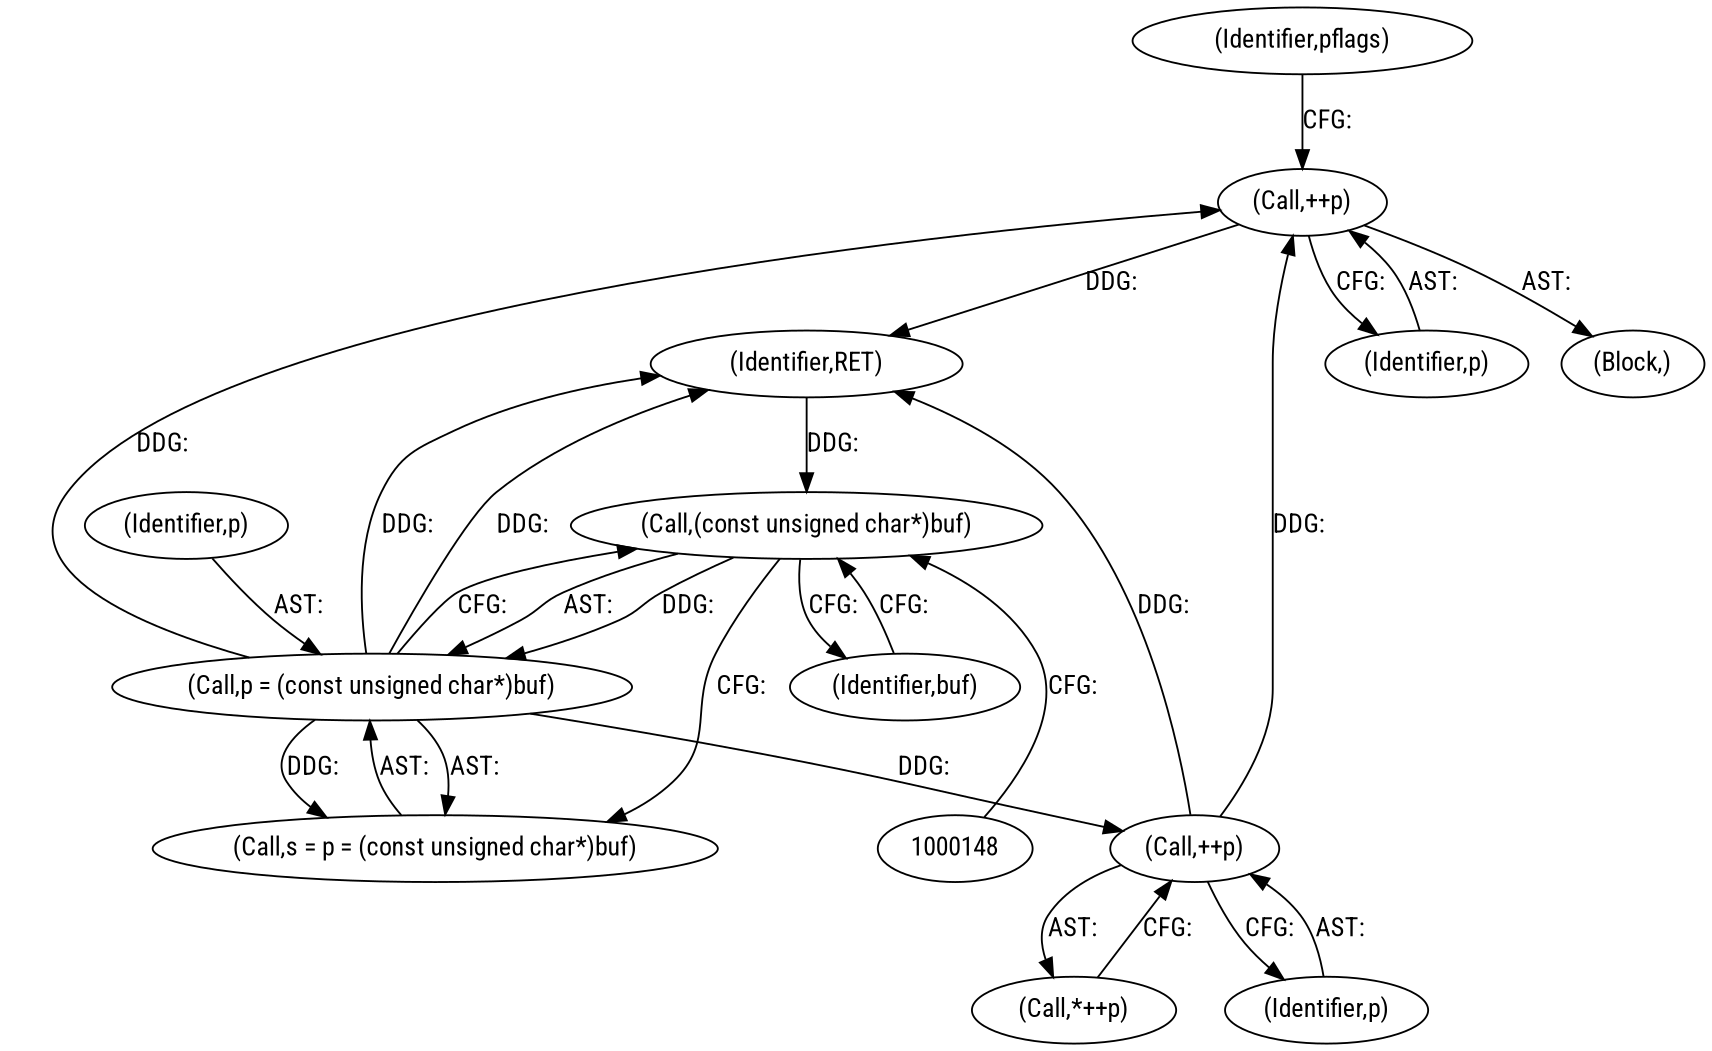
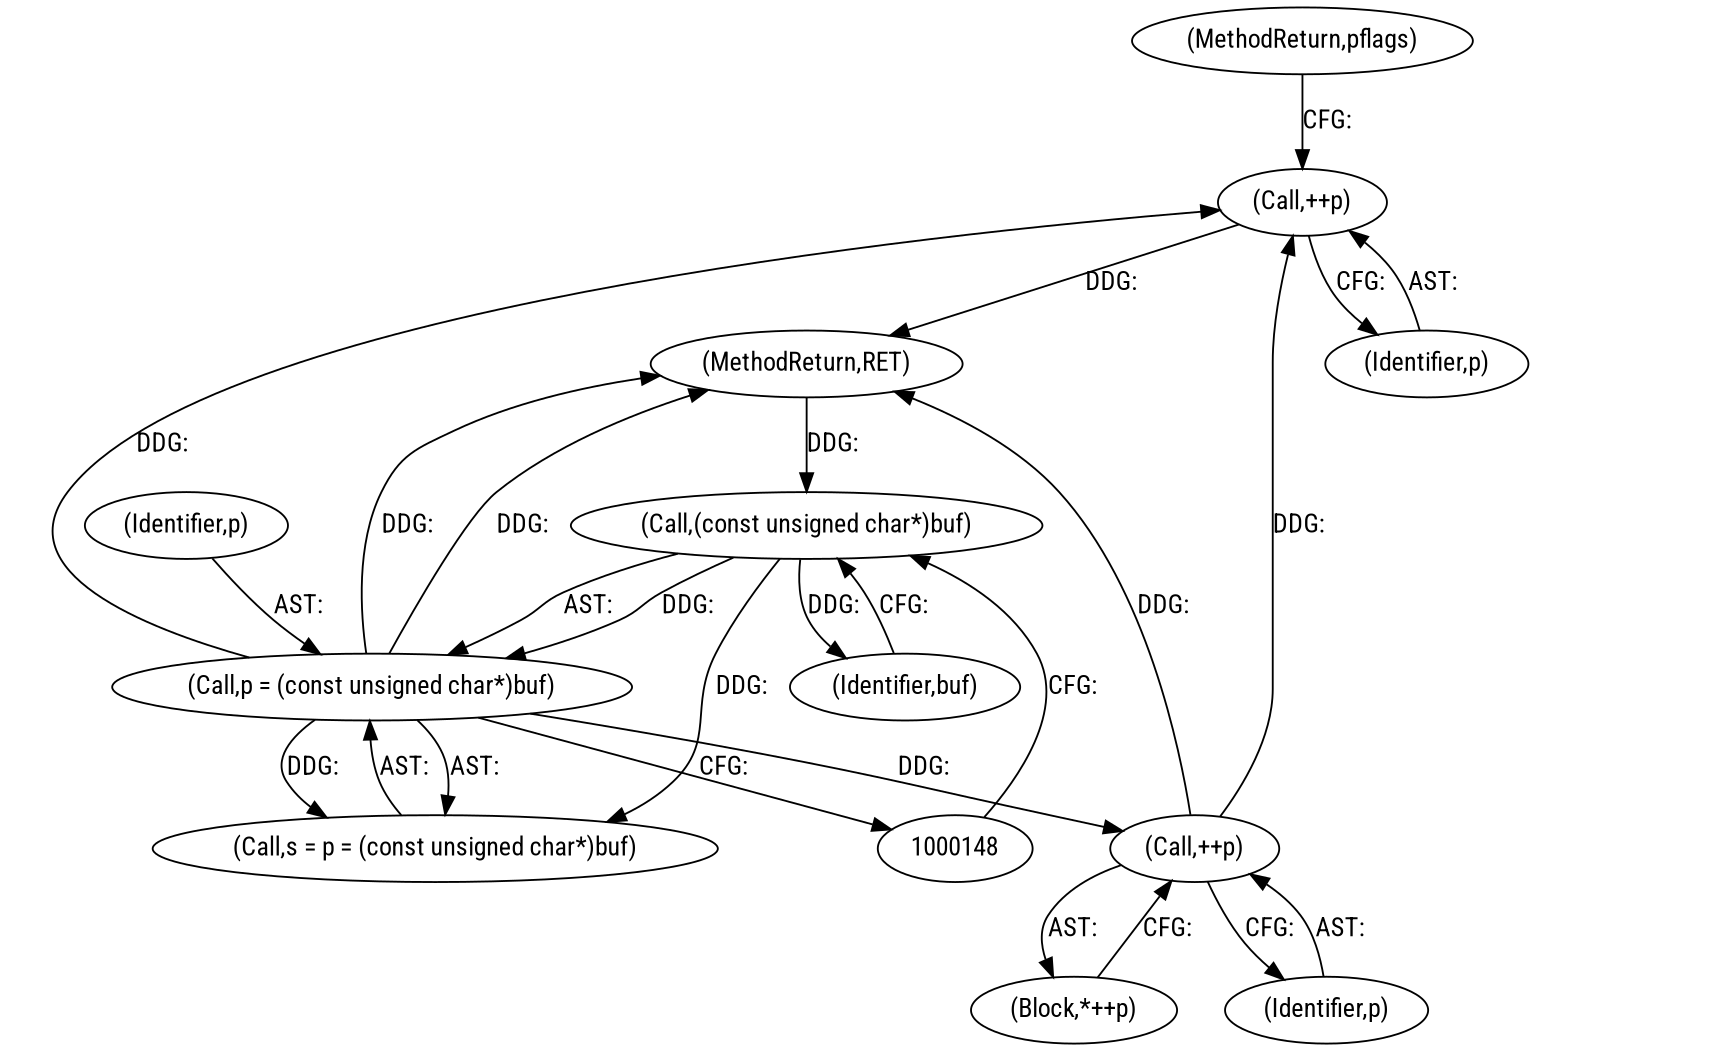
(1302, 41) -> (1302, 41)
(807, 364) -> (807, 364)
(1633, 364) -> none
(495, 578) -> (666, 768)
(836, 606) -> (836, 606)
(744, 687) -> (744, 687)
(1074, 1010) -> (1074, 1010)
